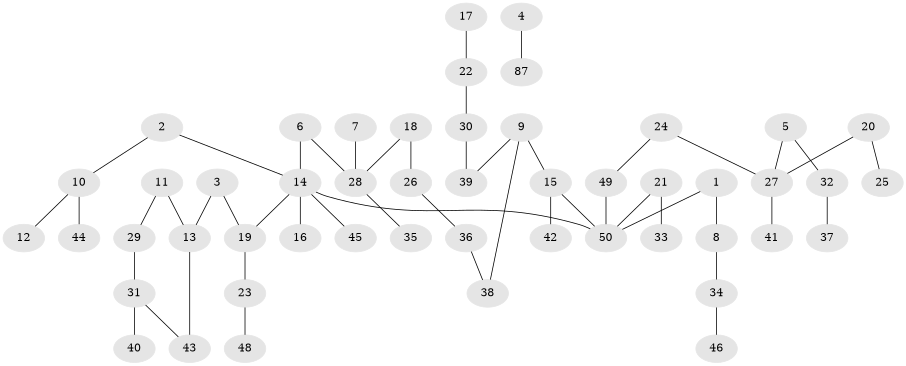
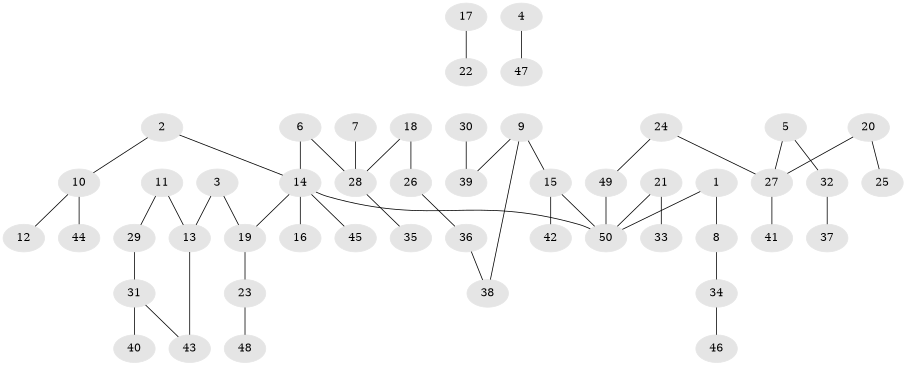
(522, 72) -> (522, 72)
(466, 100) -> none
